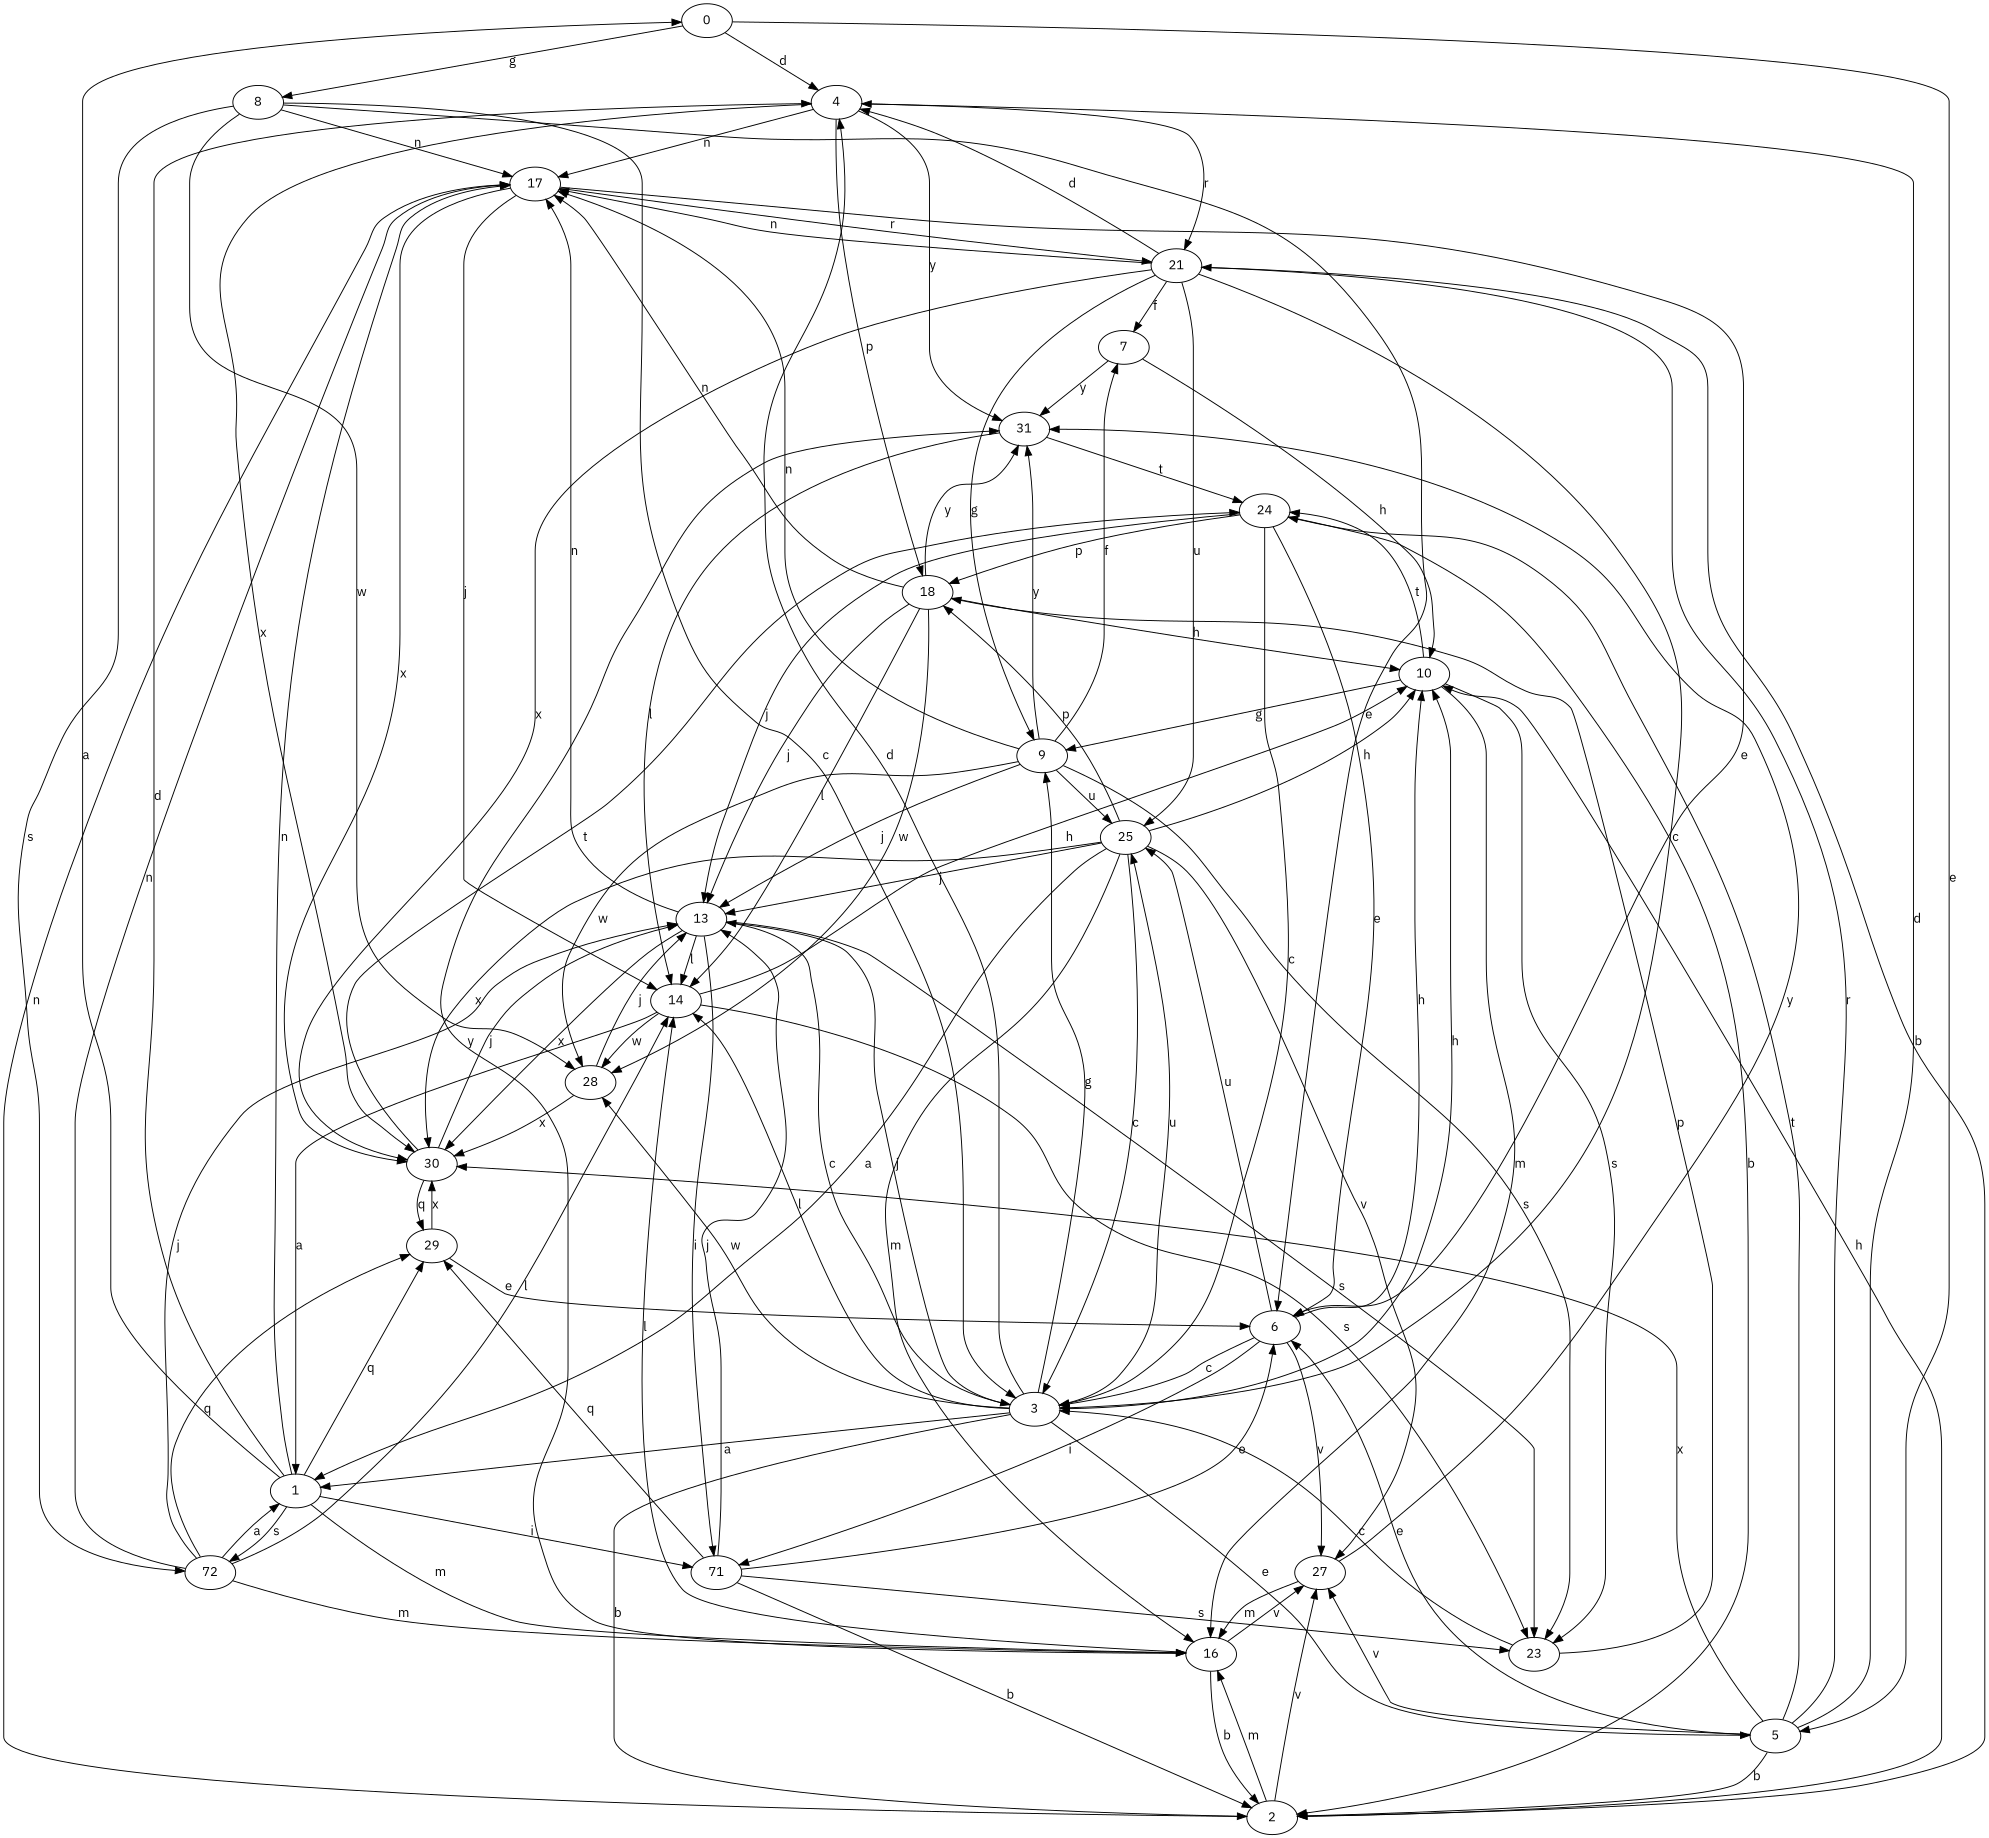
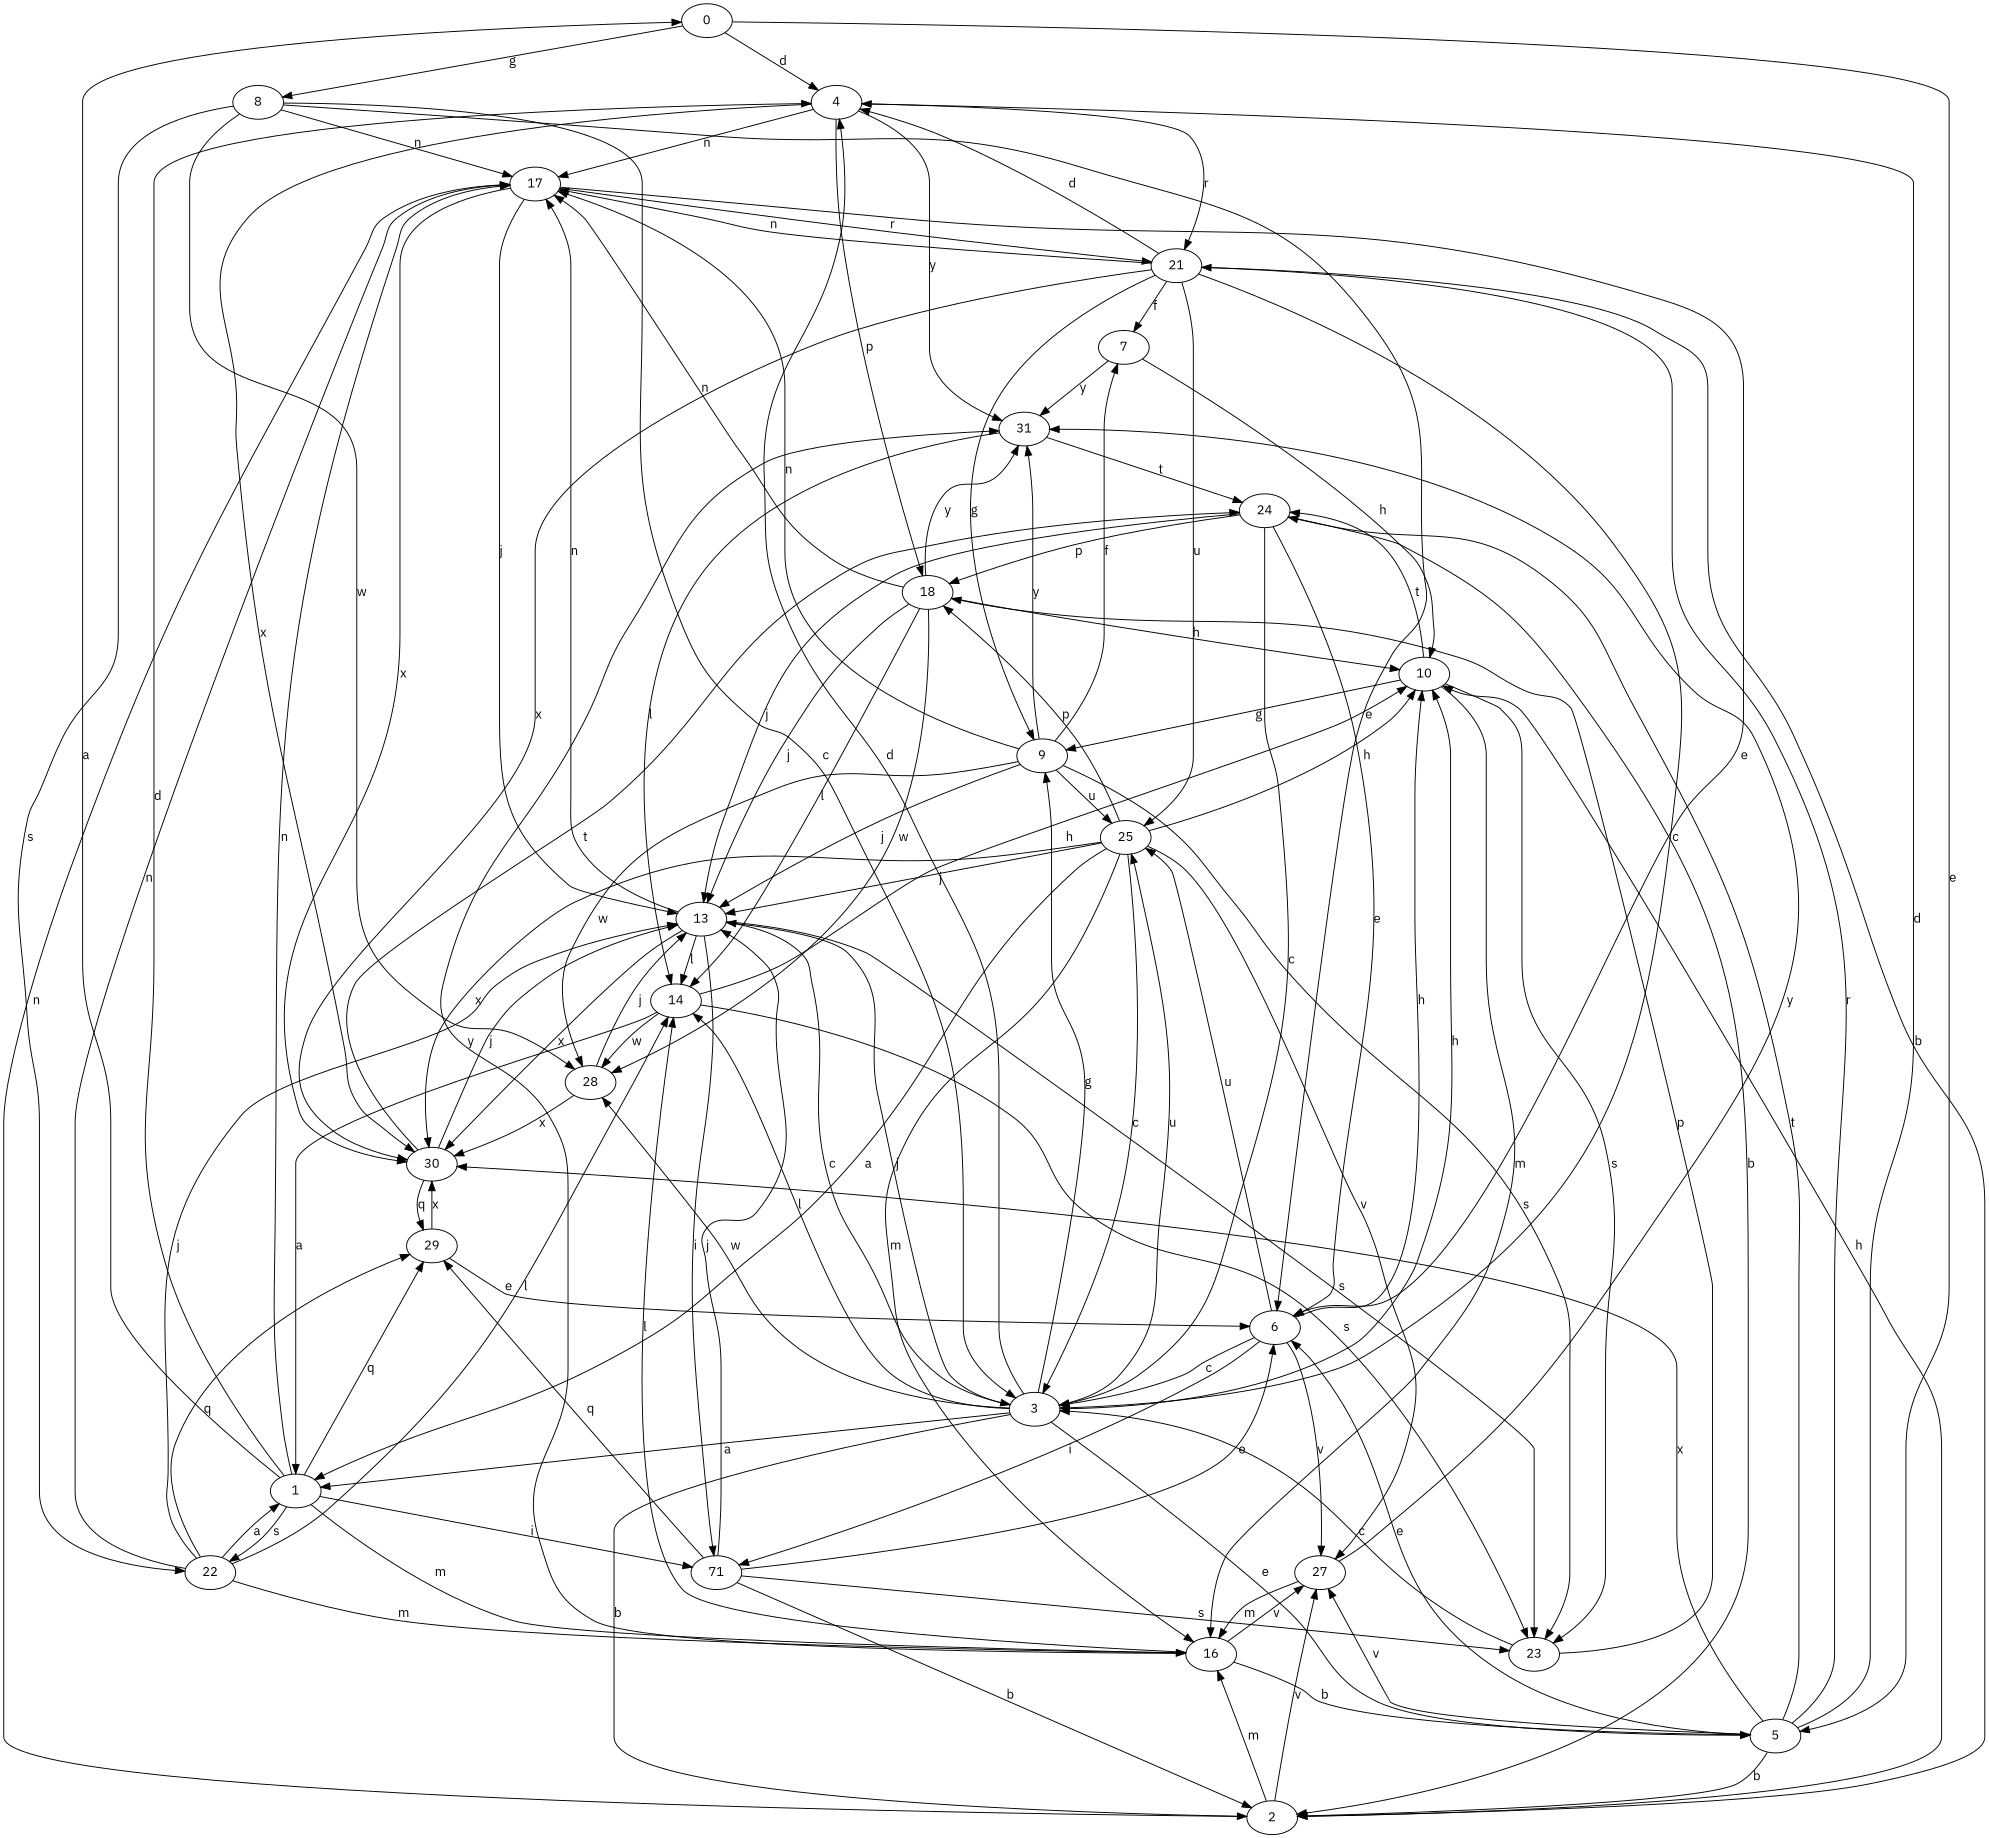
(464, 633) -> (499, 602)
(210, 1573) -> (210, 1573)
(1219, 1738) -> (1404, 1718)
